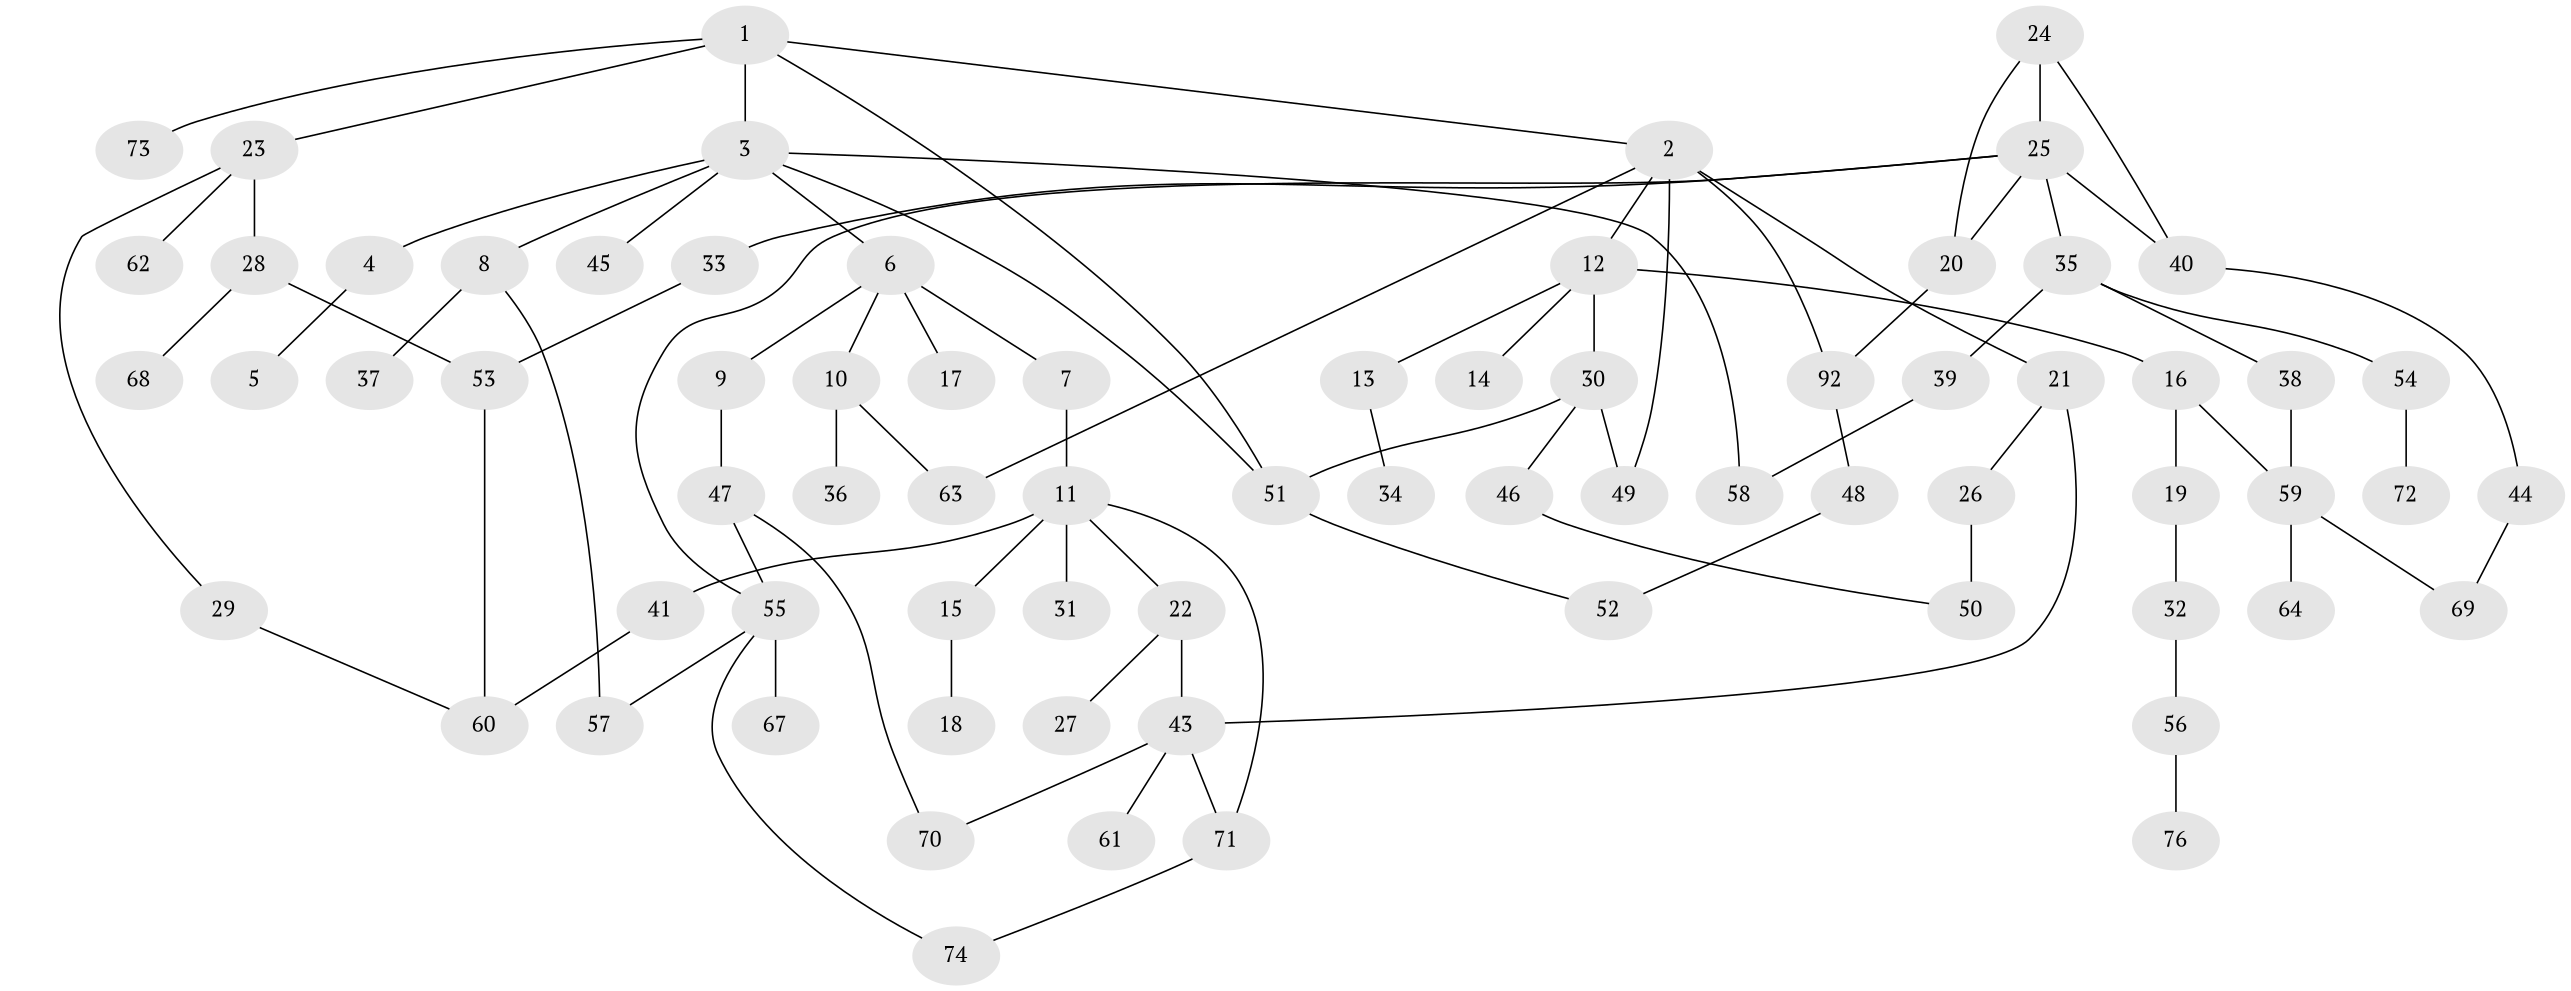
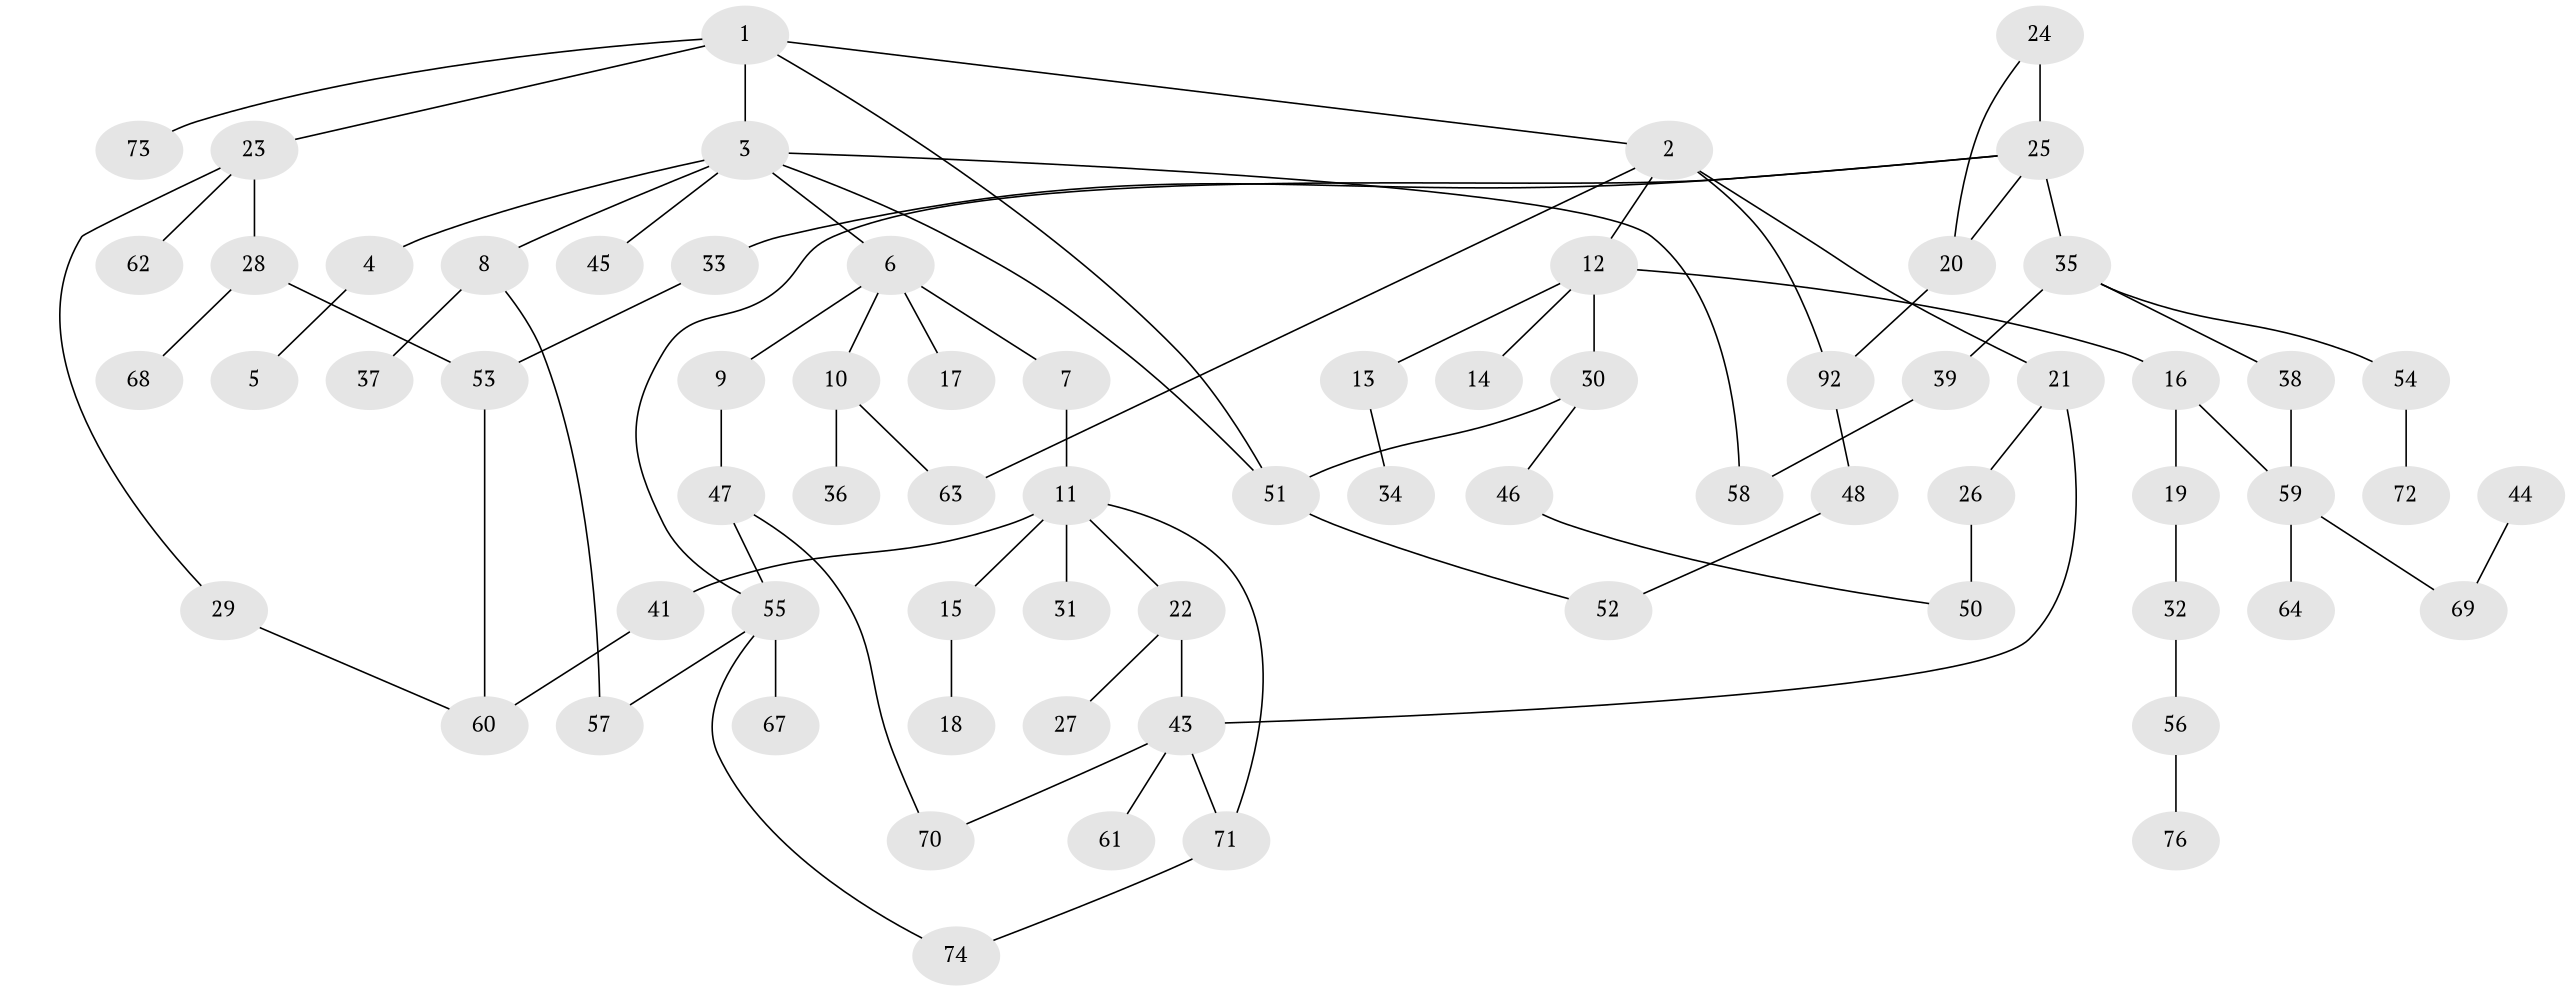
(2182, 265) -> none
(1625, 496) -> none
